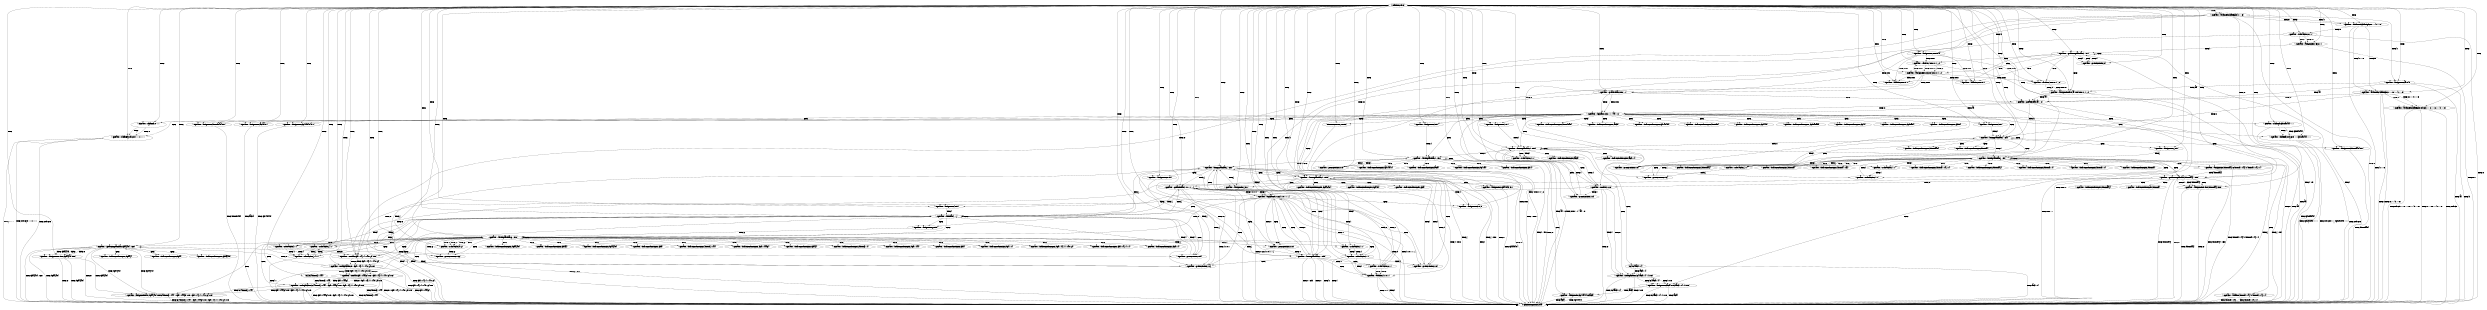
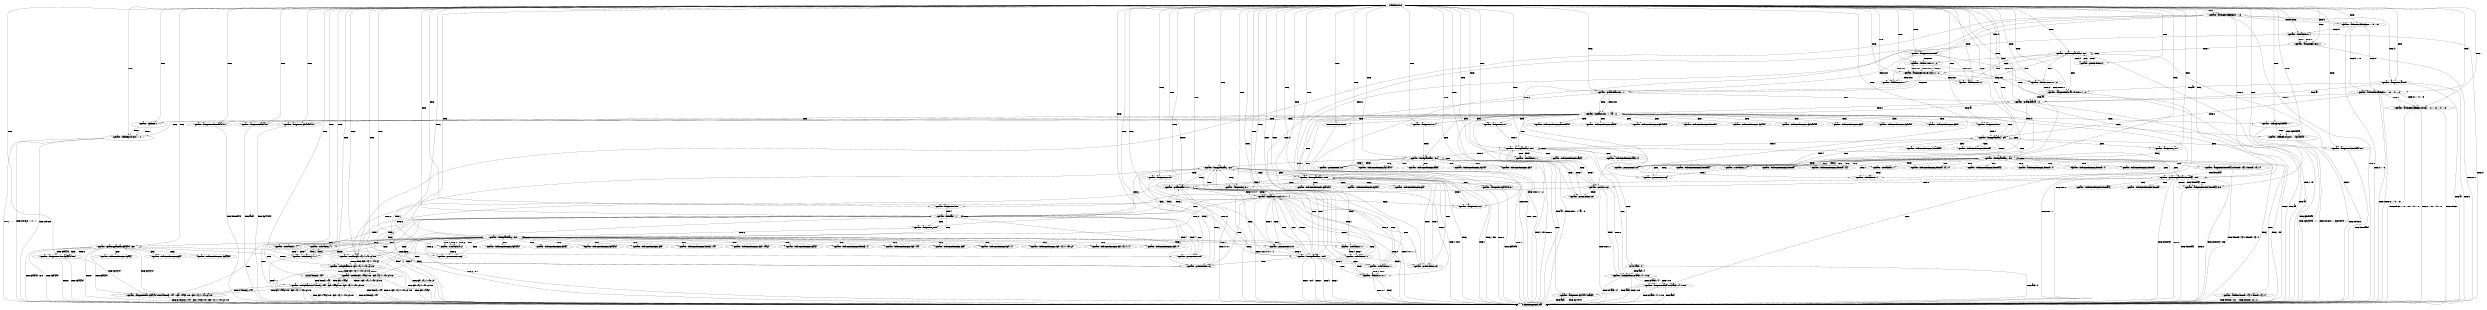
(1605, 247) -> (1605, 247)
